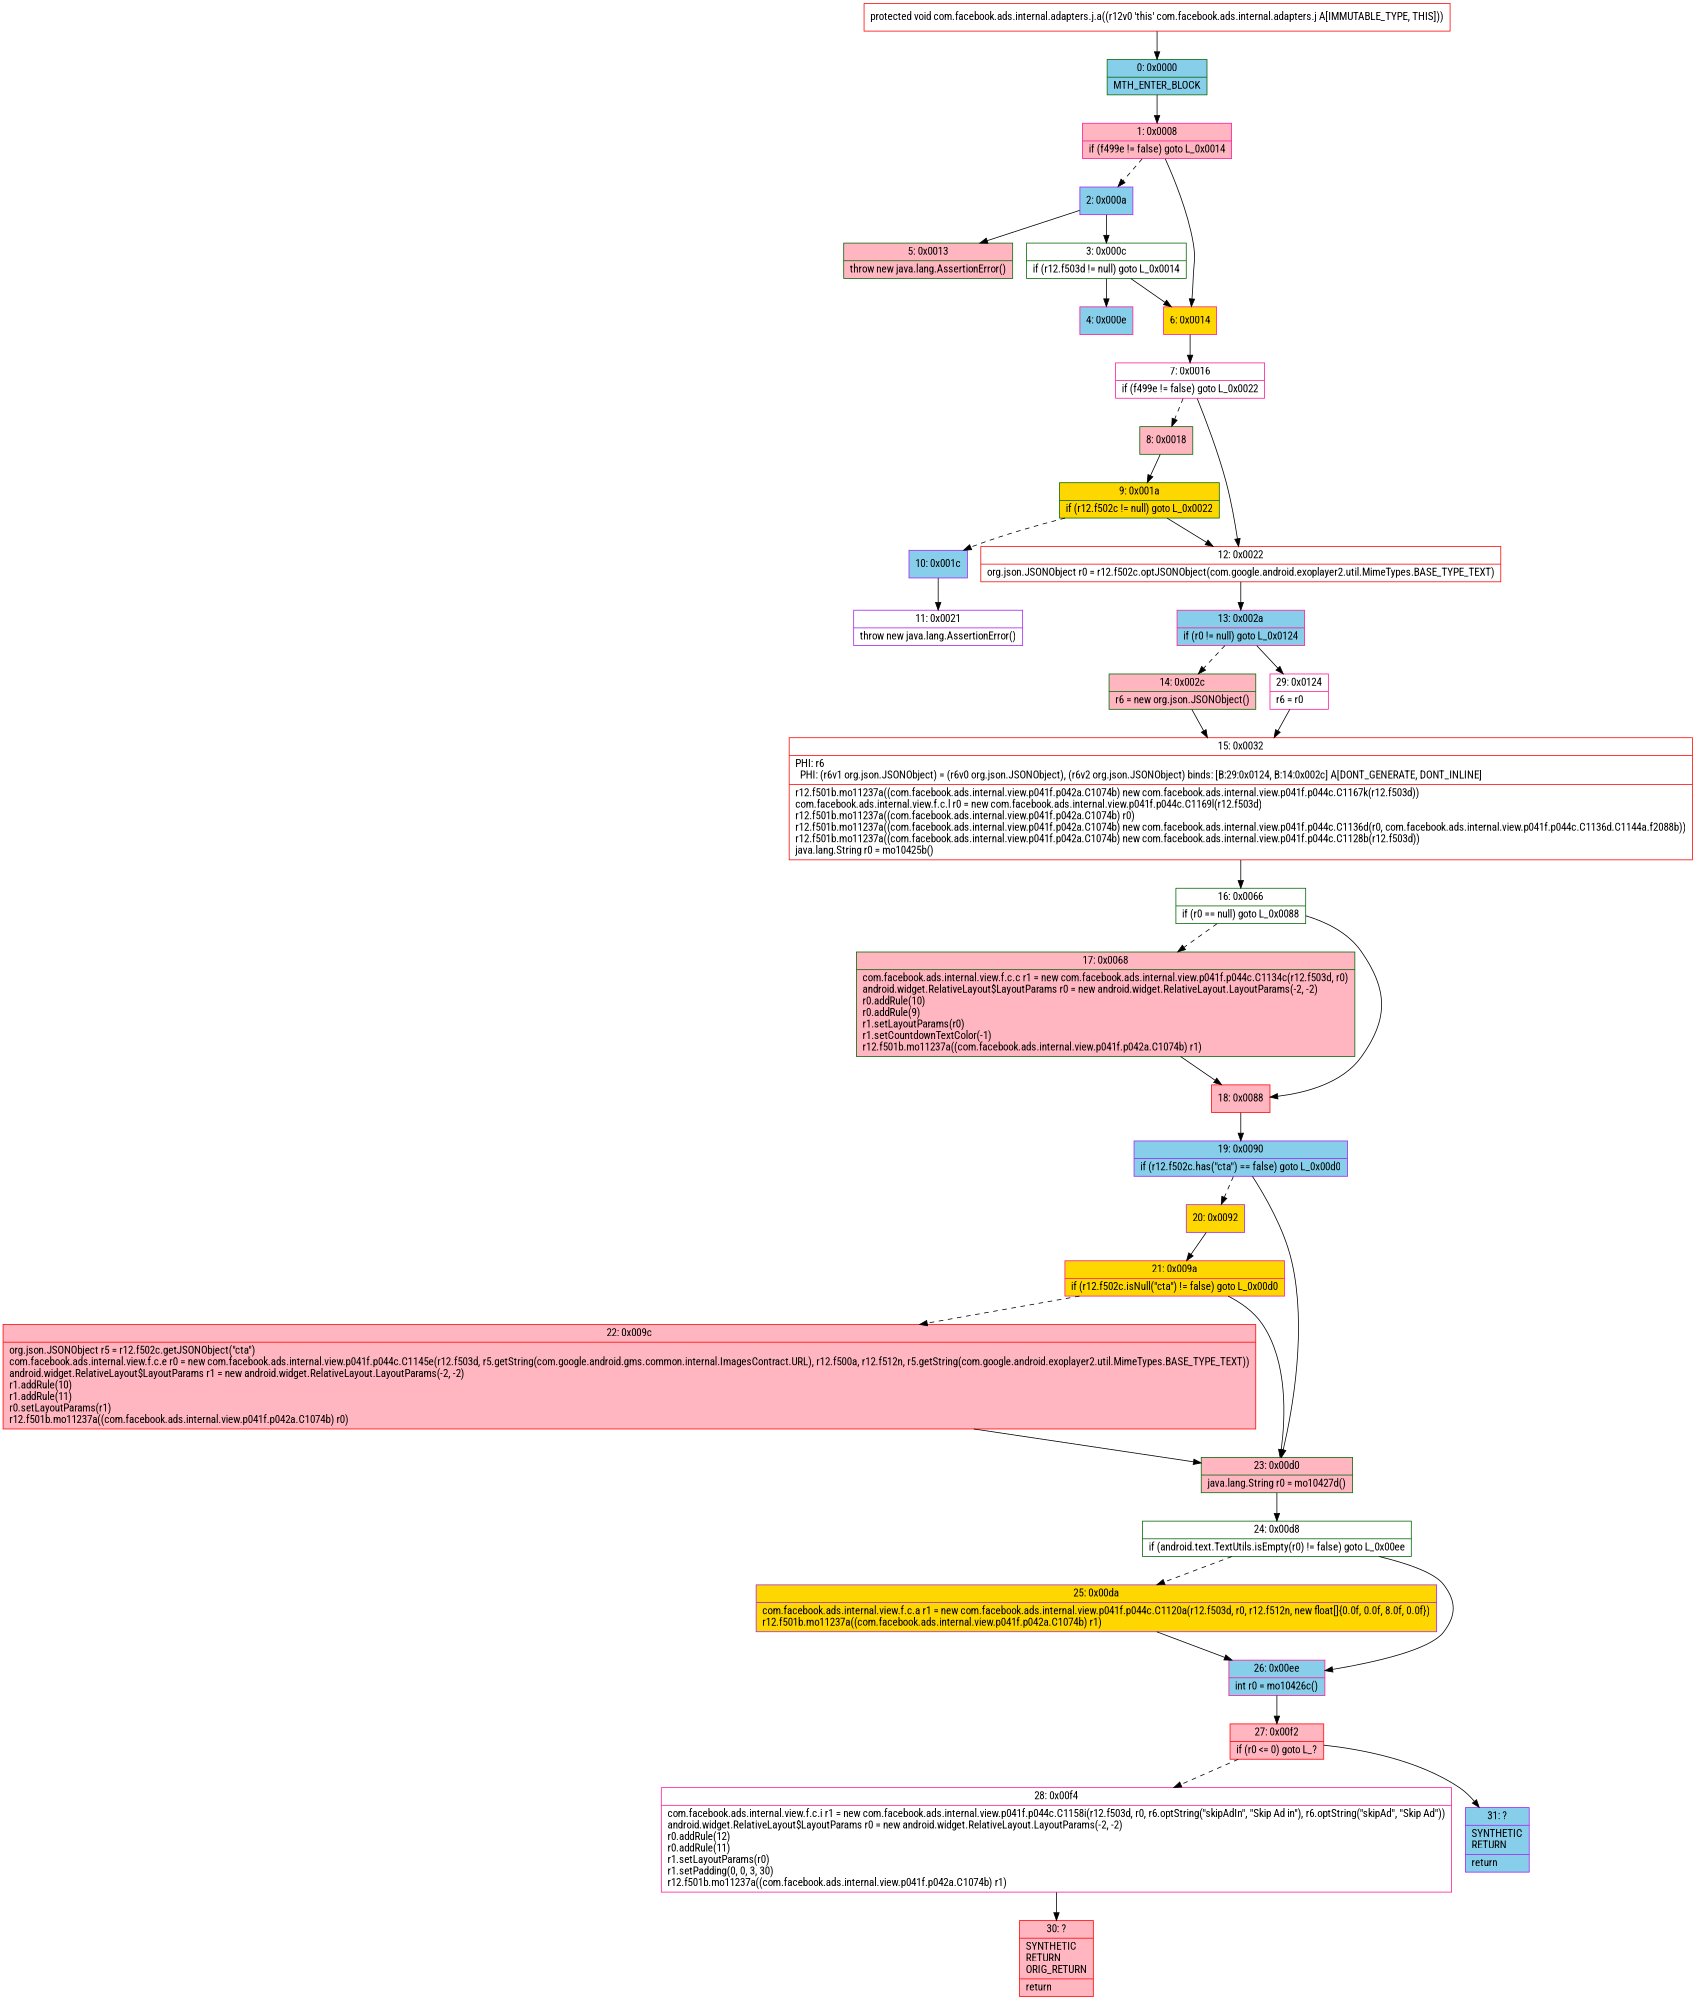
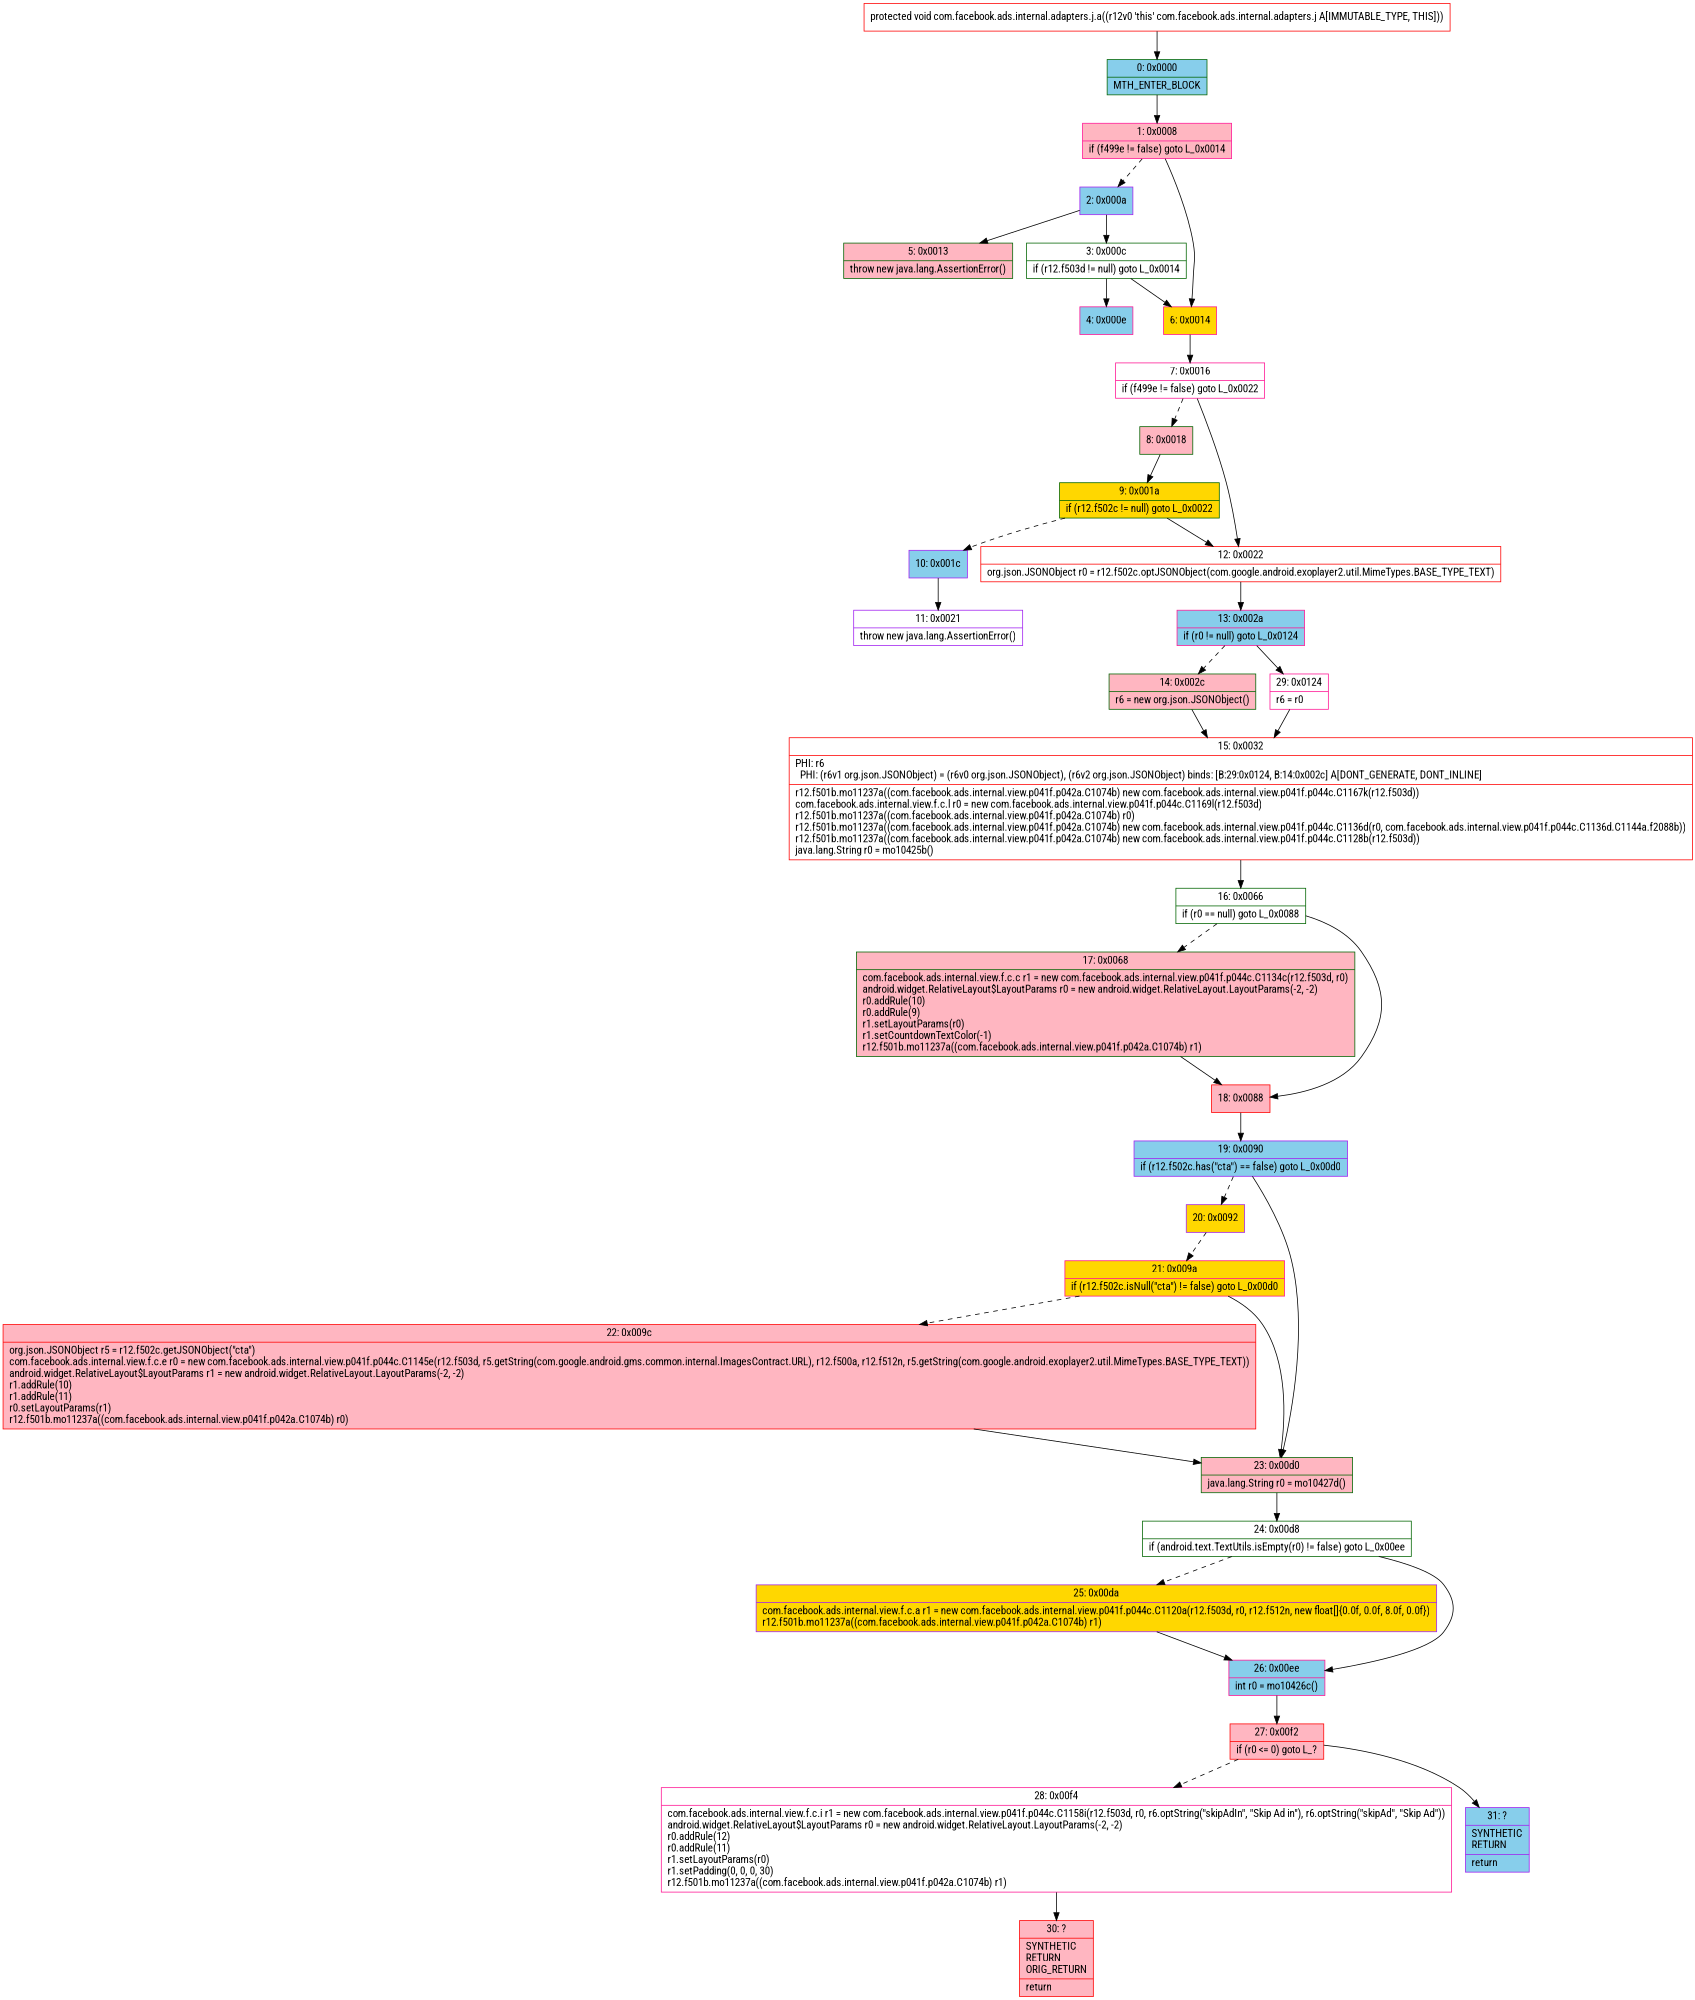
(1199, 1243) -> (1199, 1243)
(721, 1871) -> (721, 1871)
